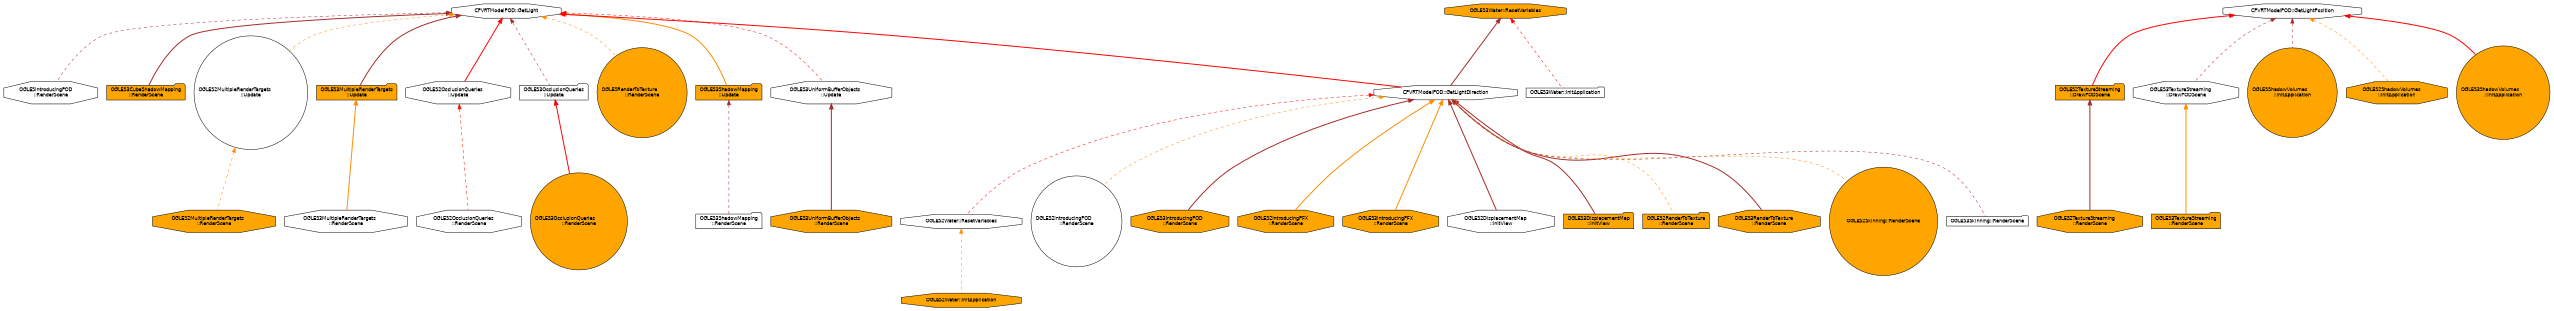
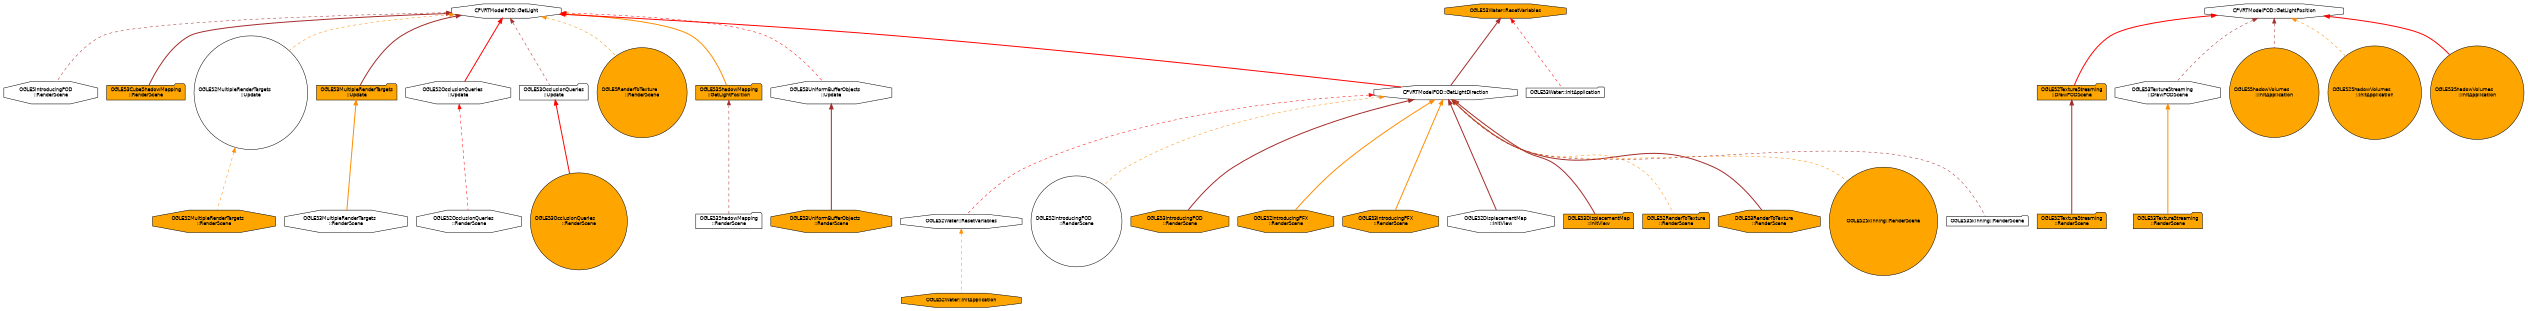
(729, 93) -> (729, 93)
(2397, 93) -> (2375, 93)
(2090, 221) -> (2072, 221)
